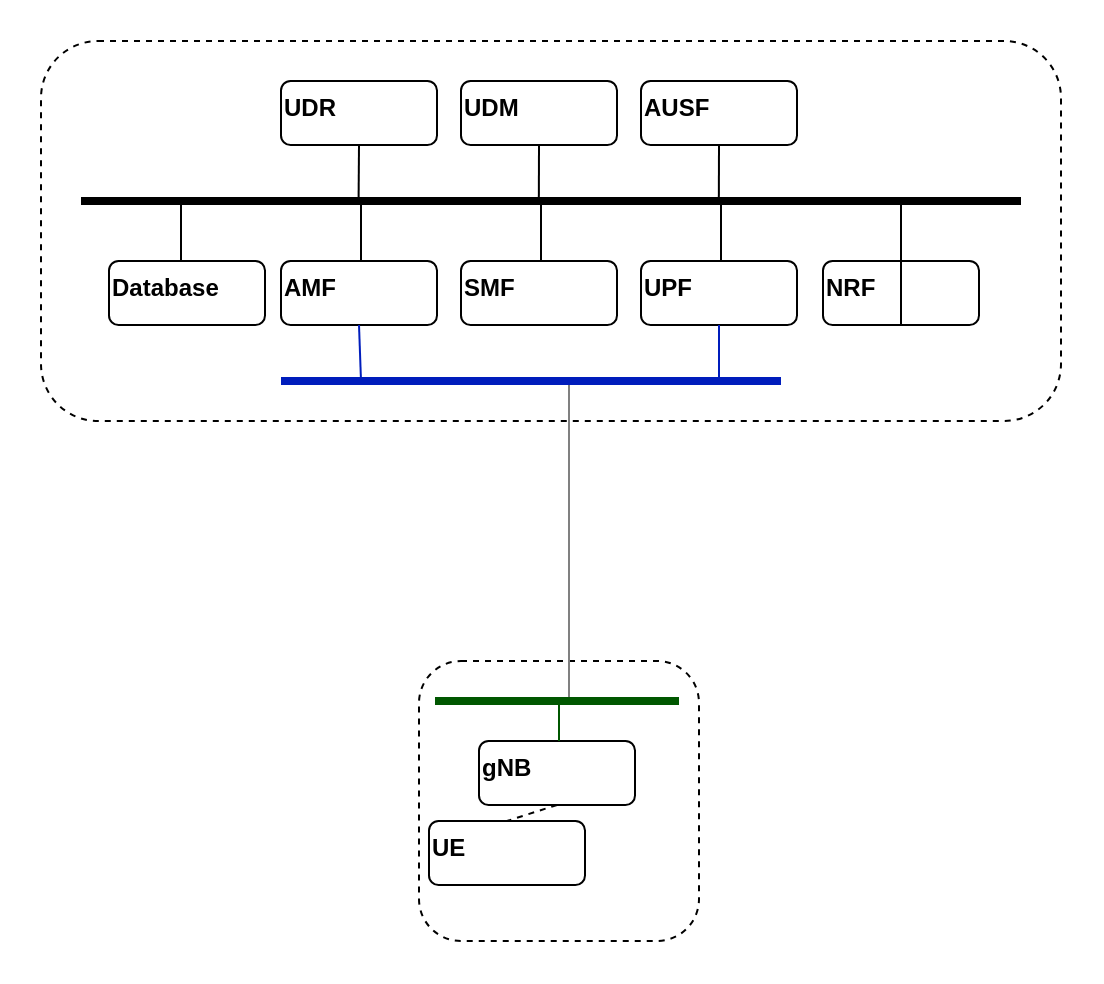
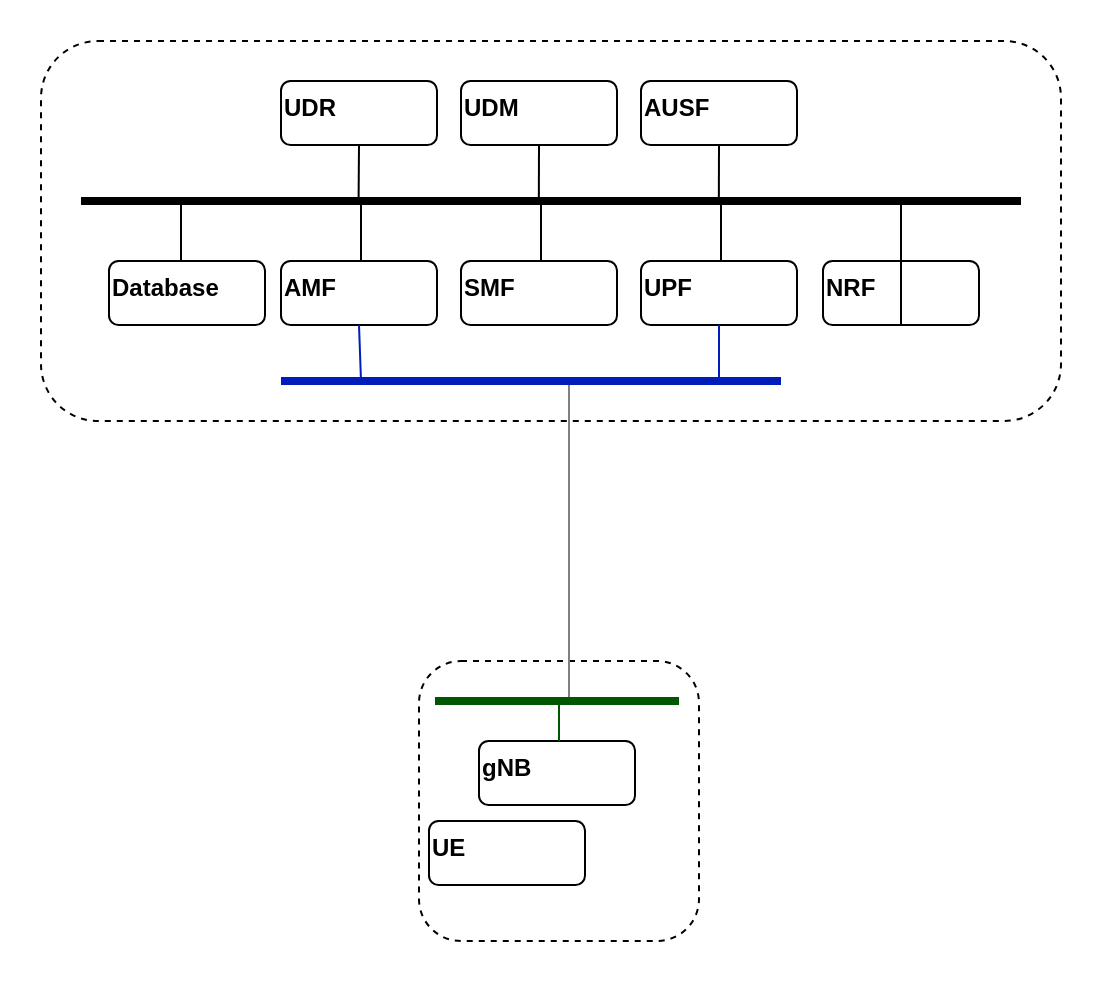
(532, 813) -> none
